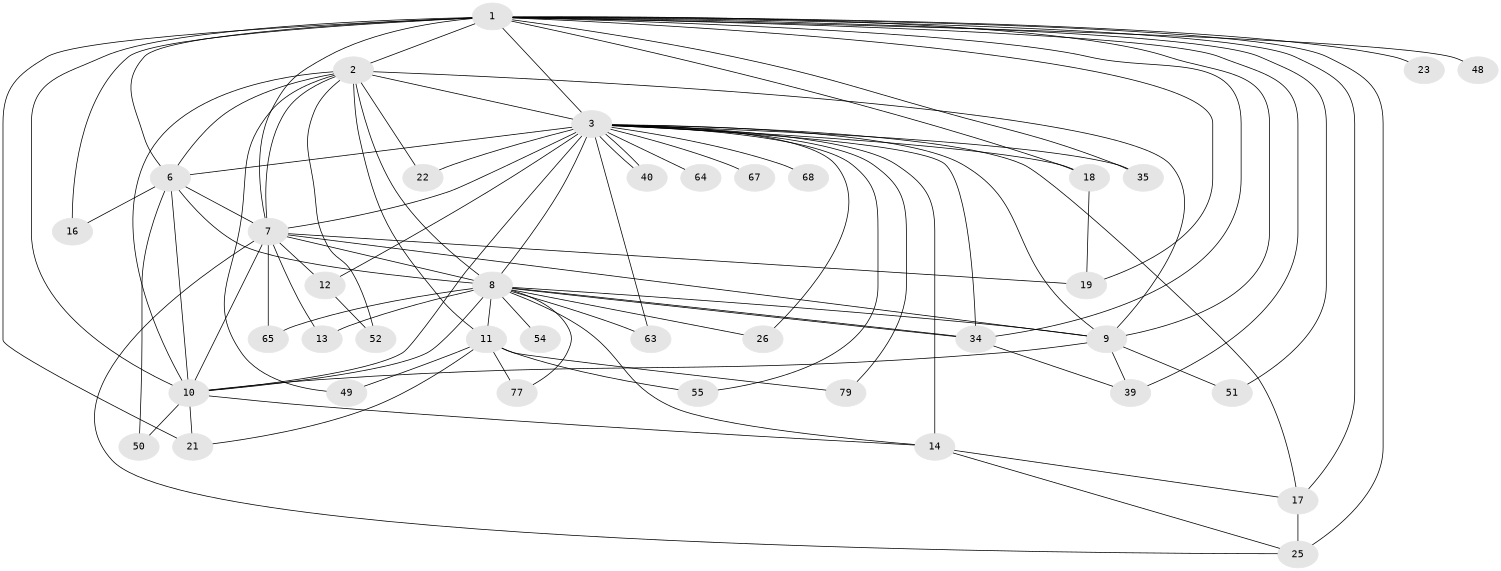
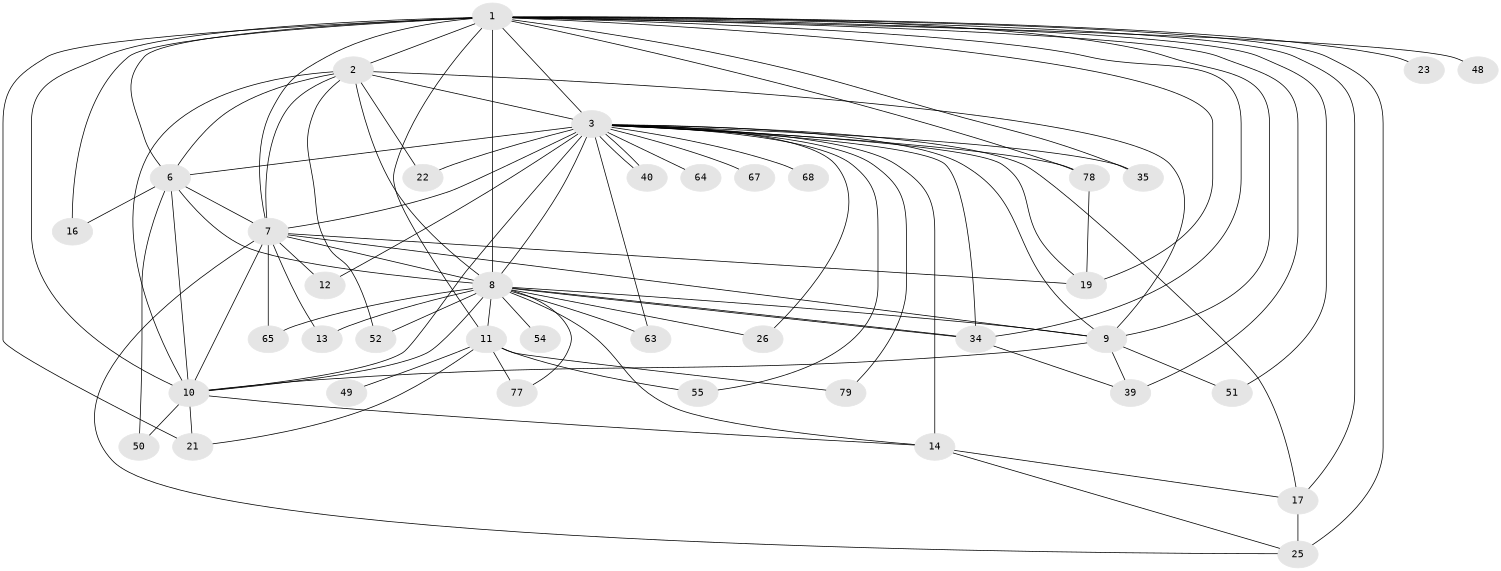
none -> (492, 145)
none -> (980, 157)
(1089, 178) -> (1089, 178)
(386, 220) -> (394, 176)
(239, 232) -> none
(353, 315) -> (428, 315)
